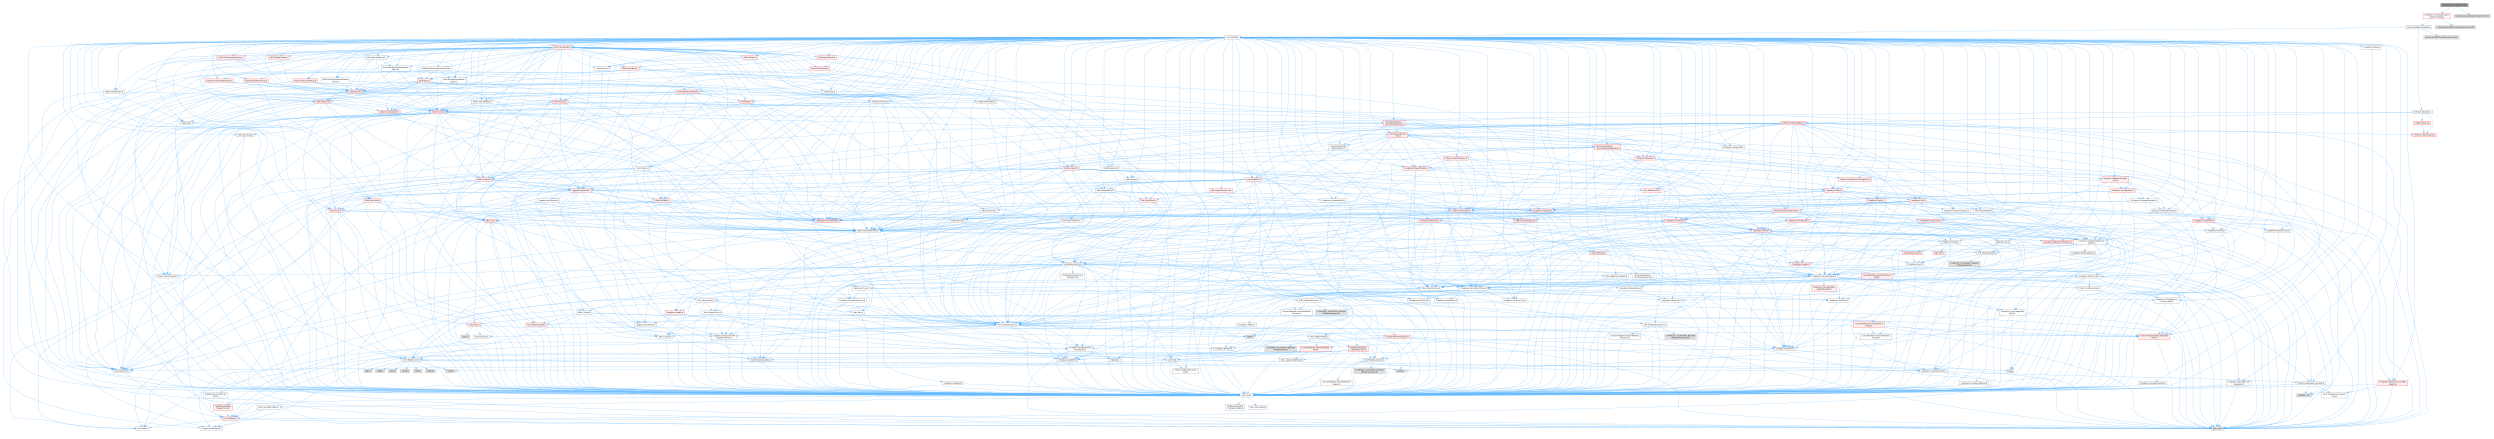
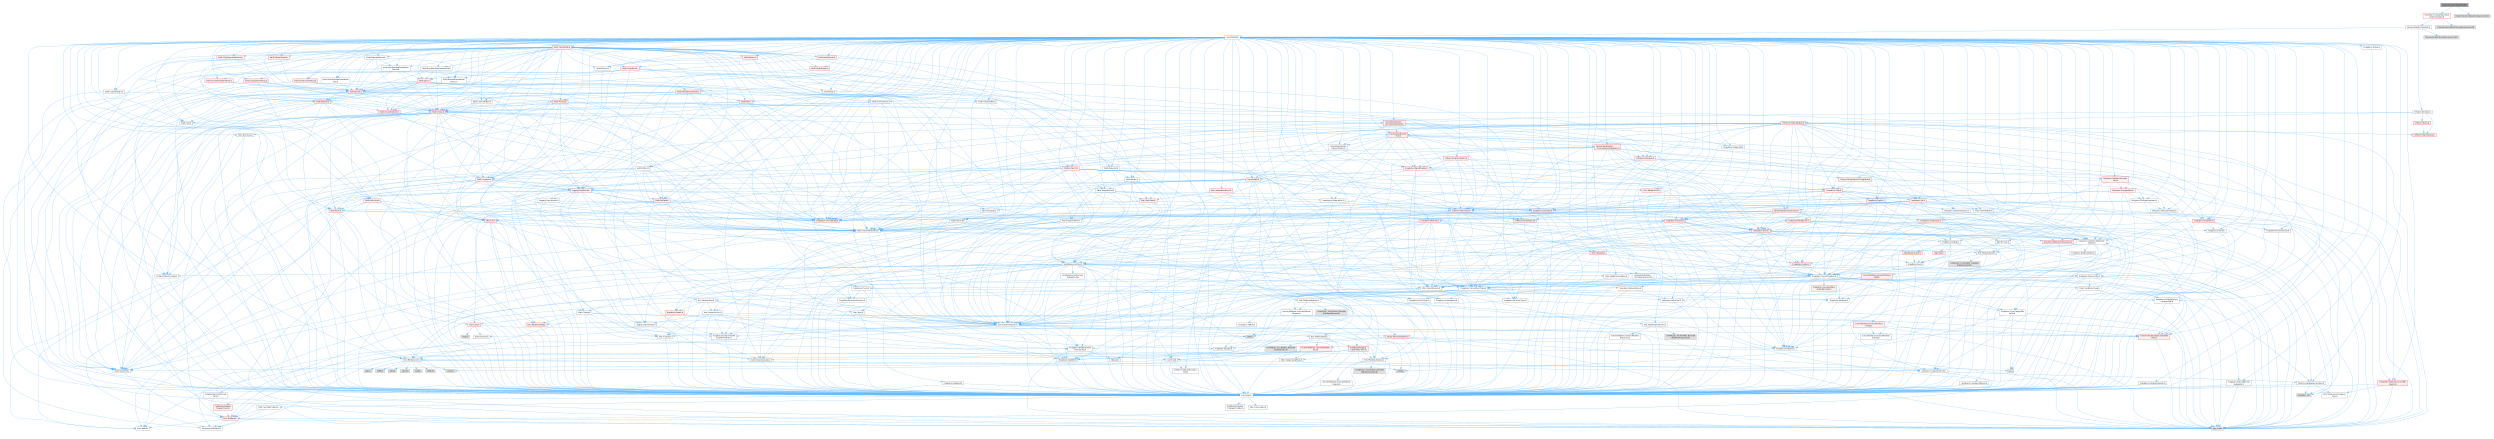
(336, 81) -> (336, 81)
